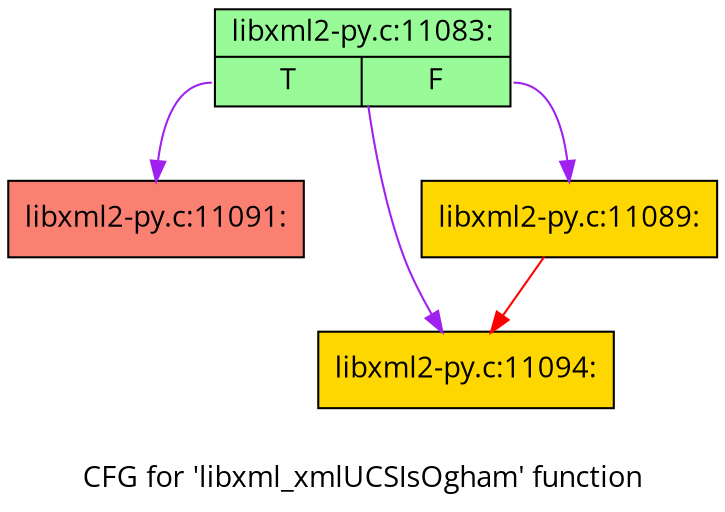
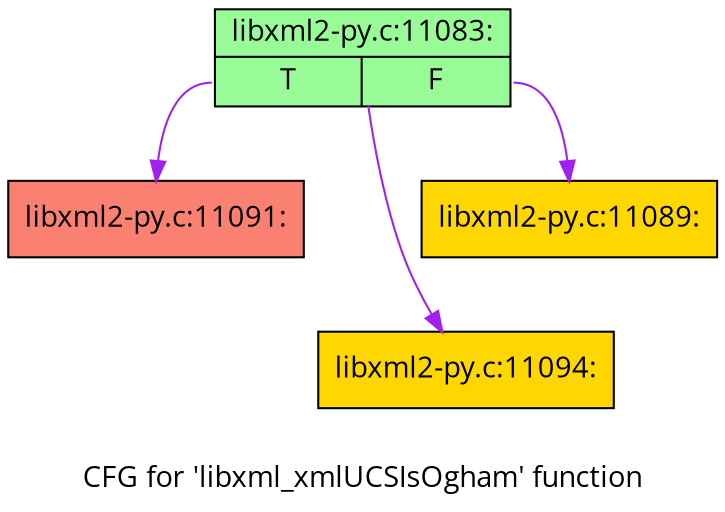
(524, 286) -> none
